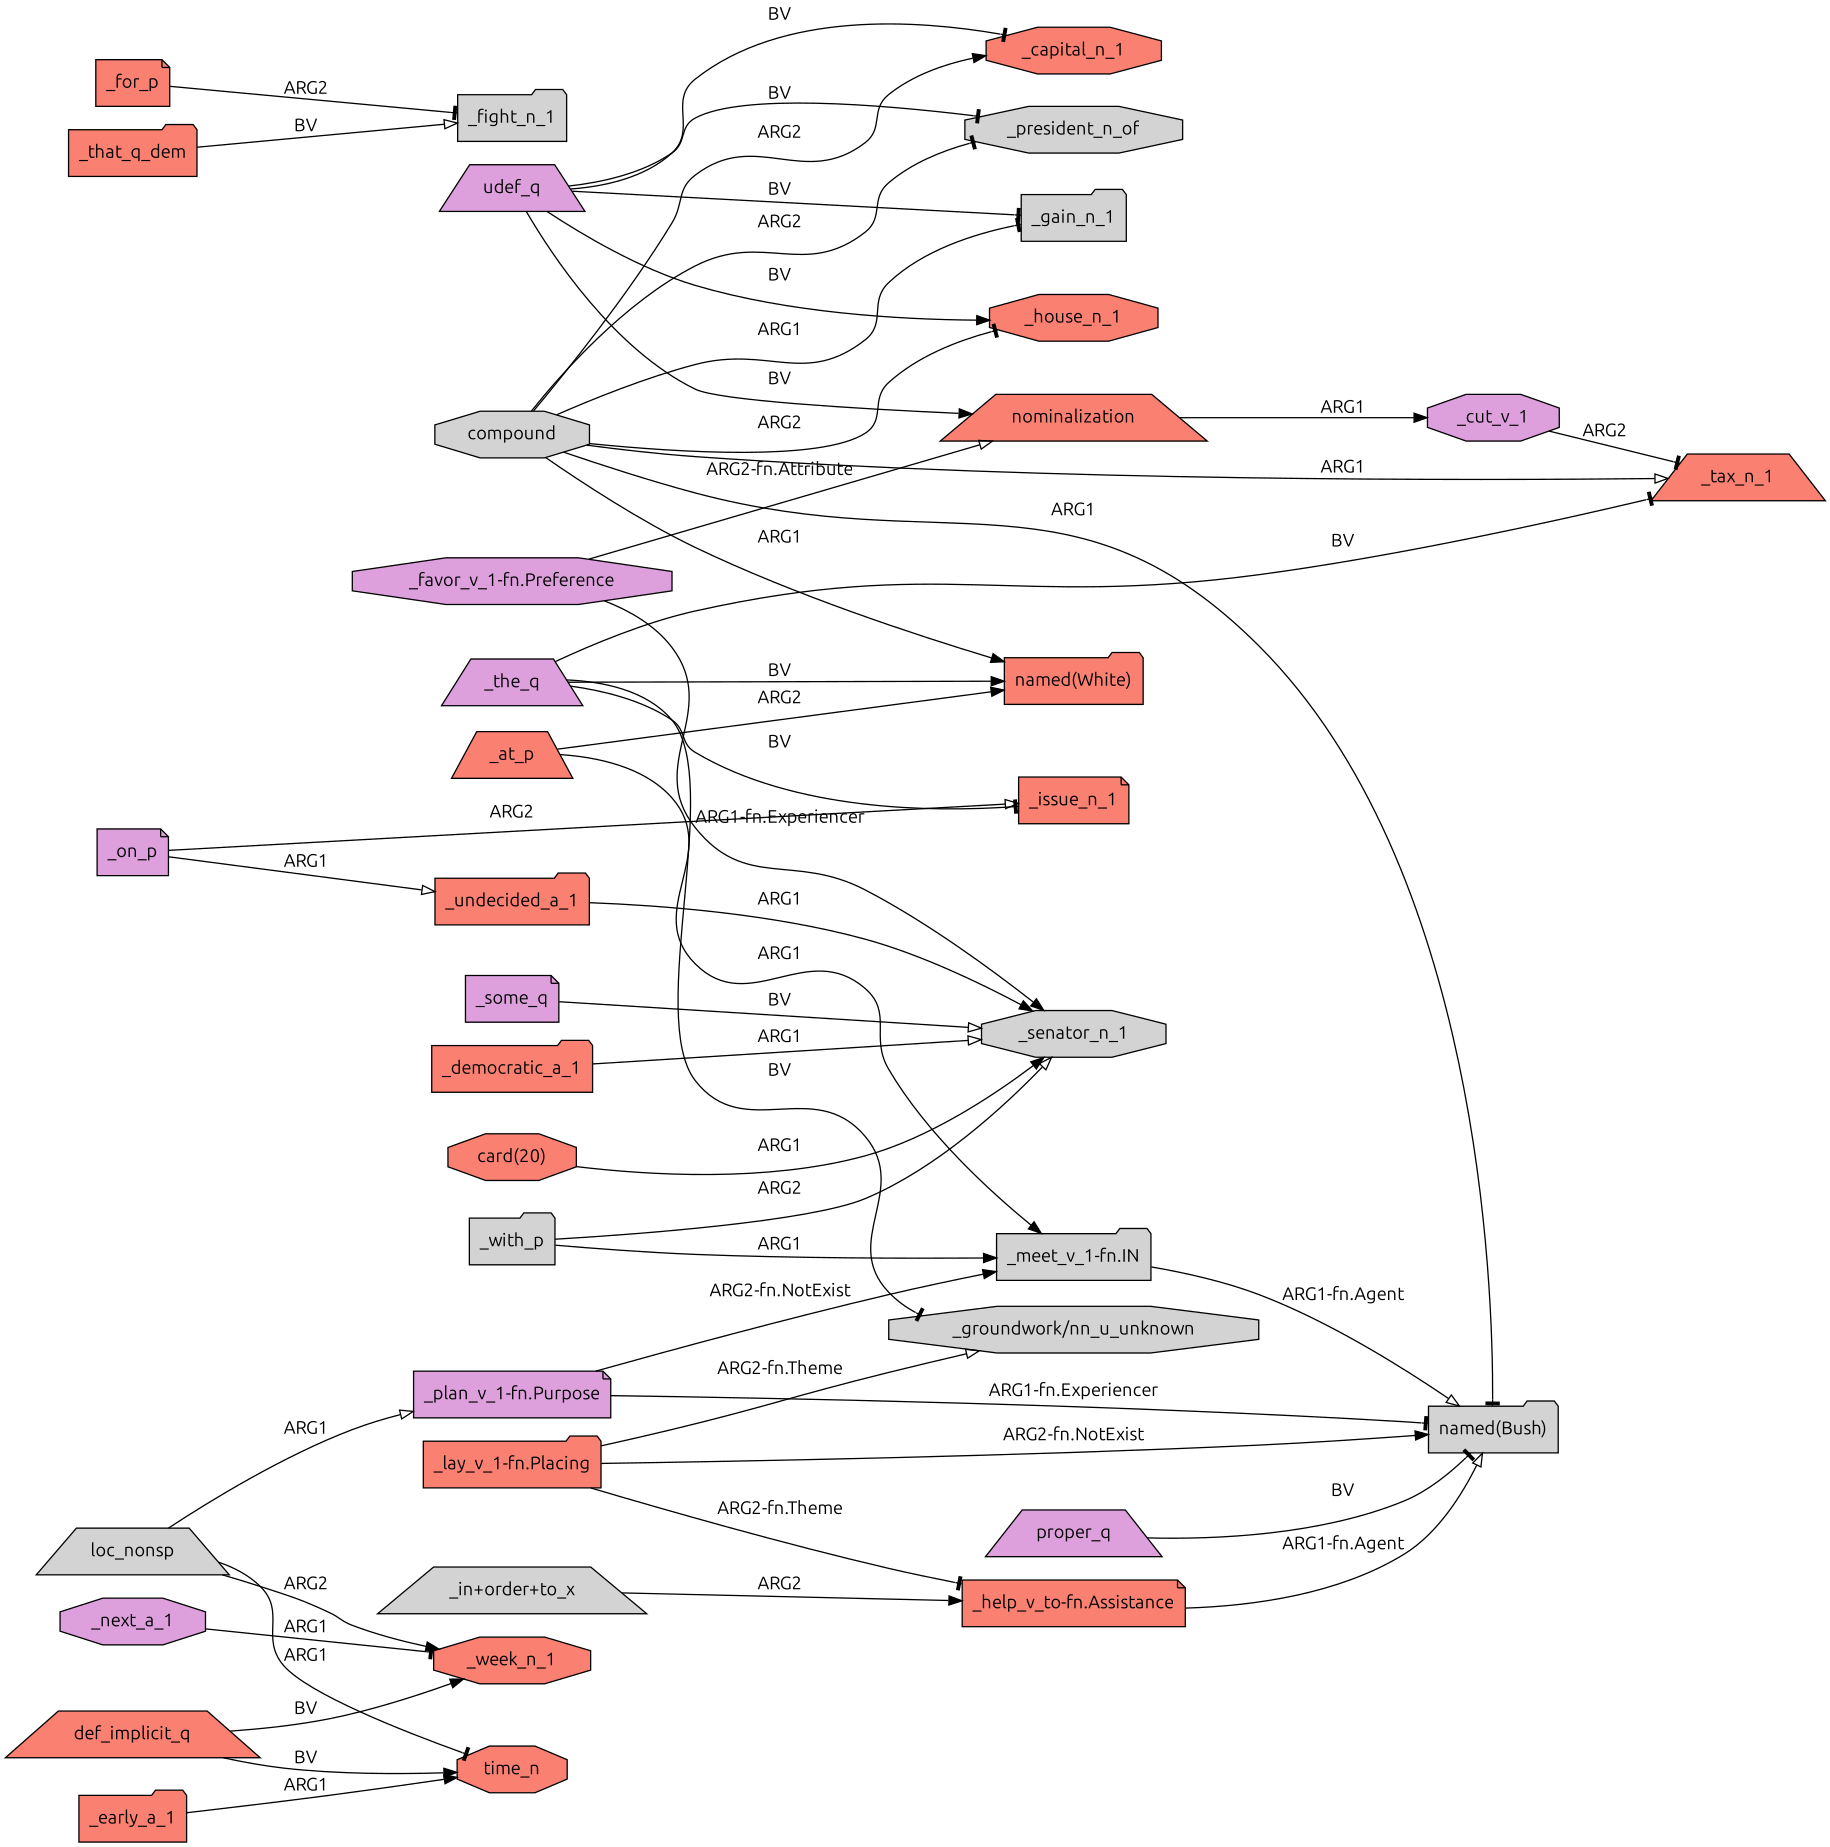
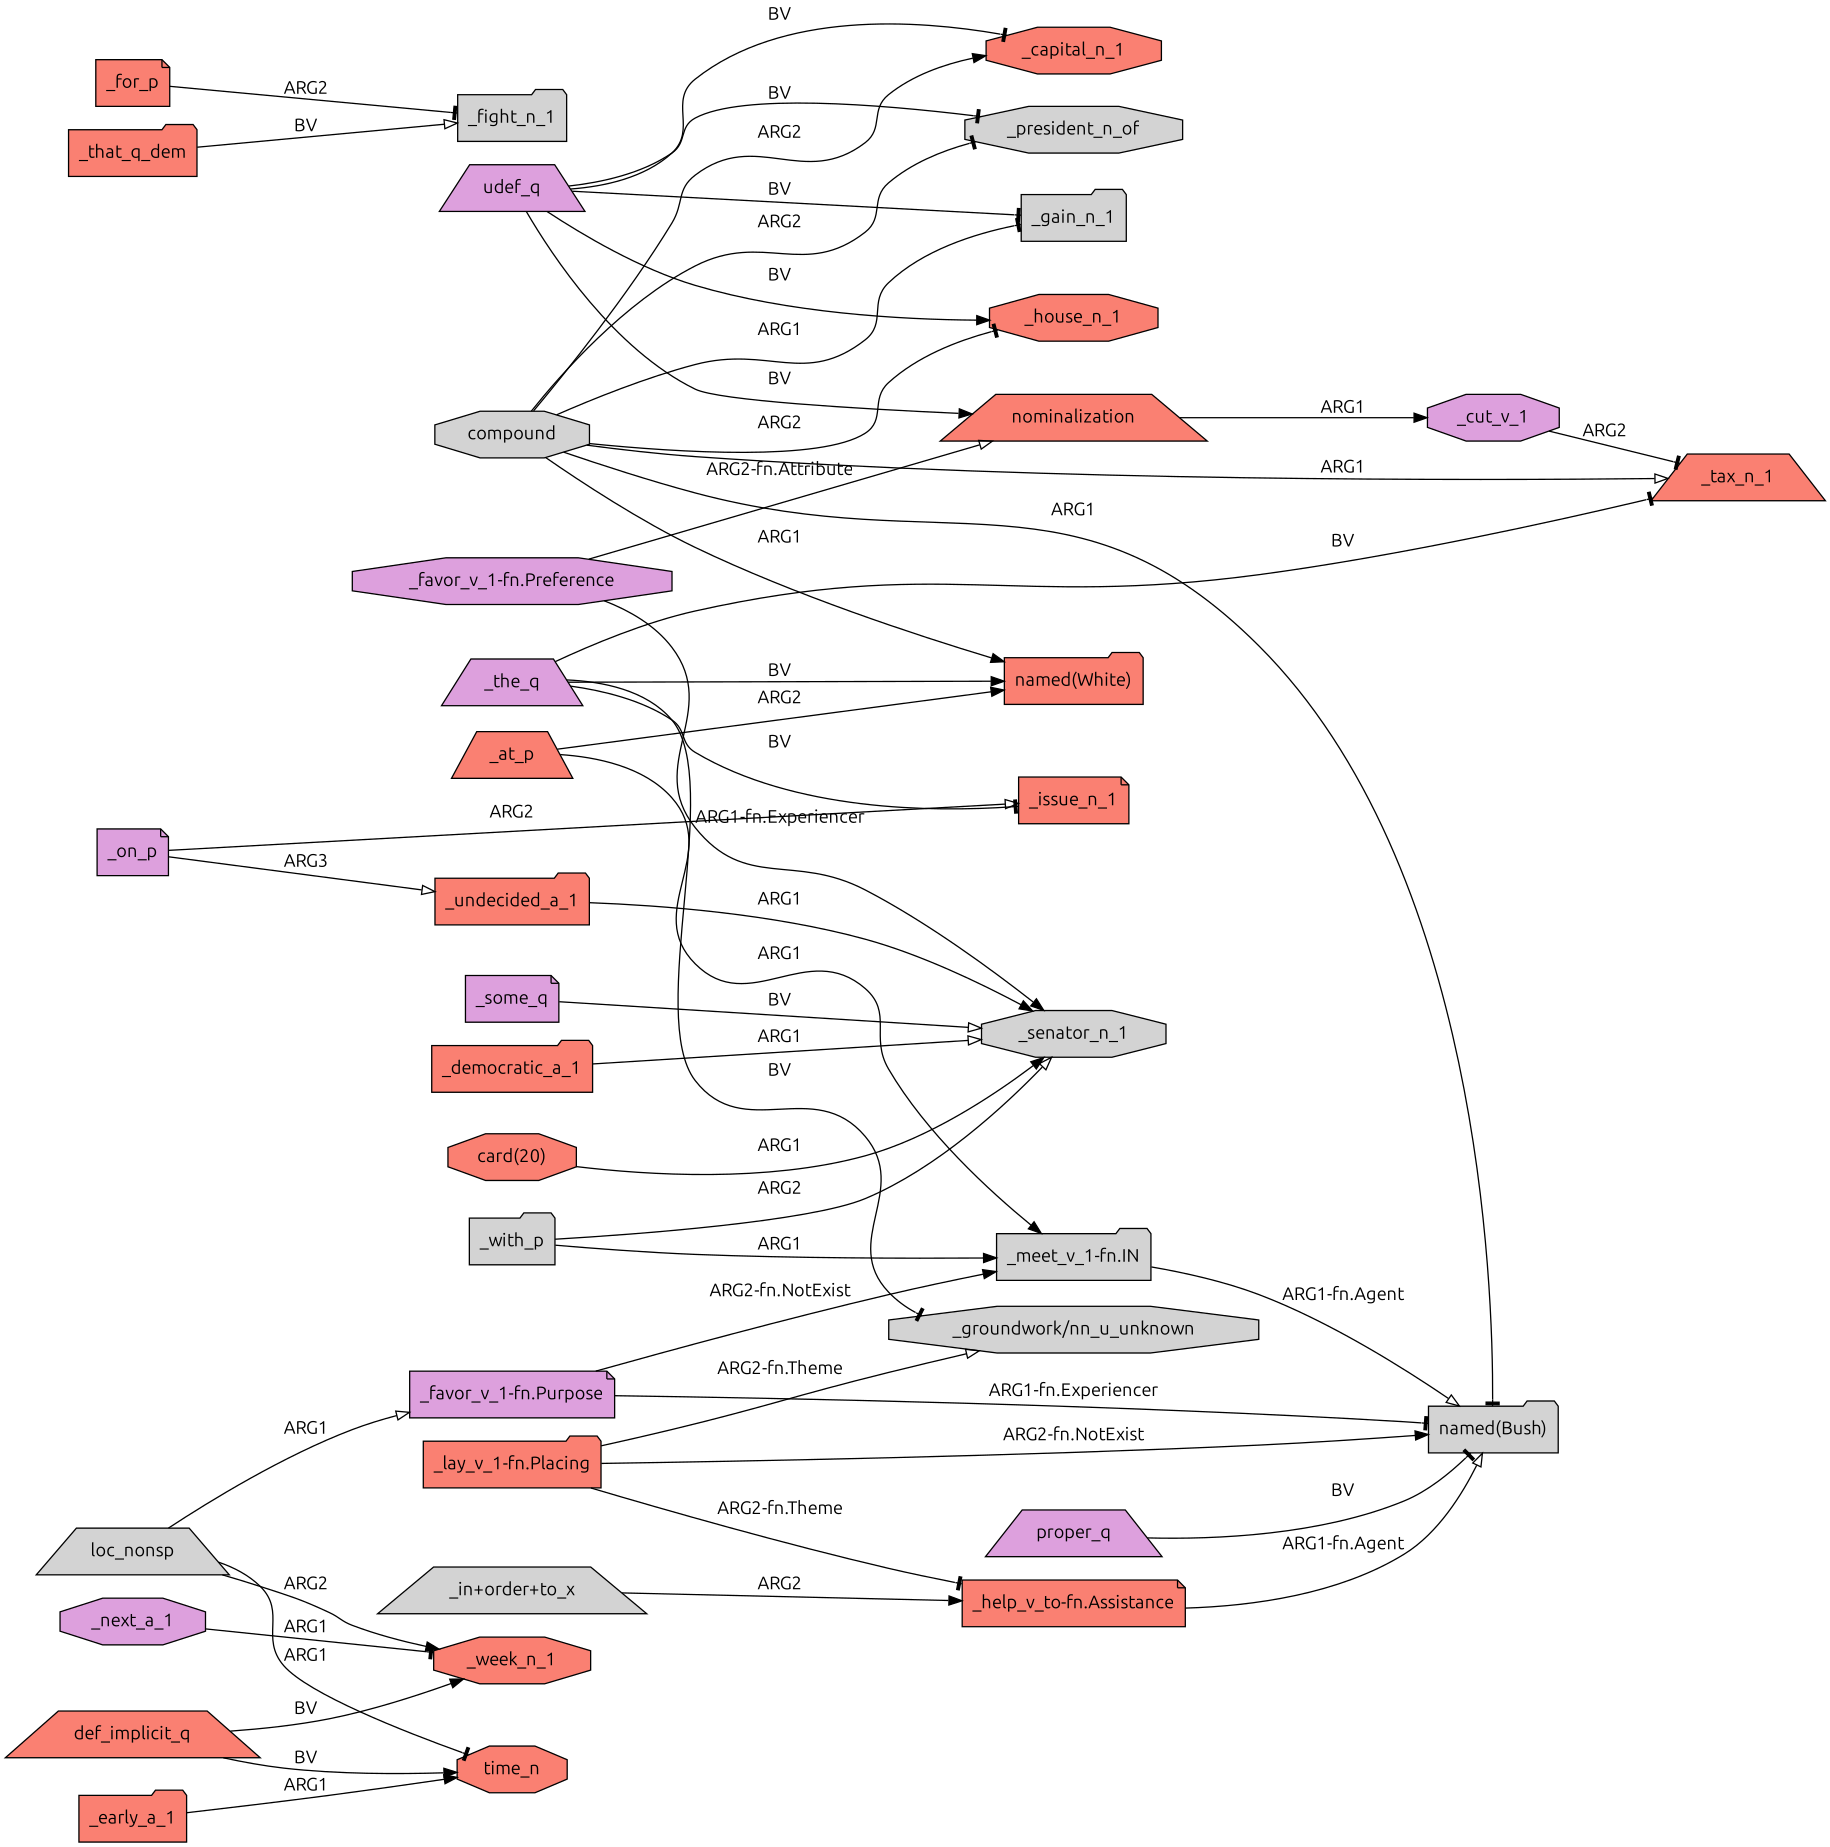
(306, 862) -> (306, 862)
(512, 1395) -> (512, 1395)
